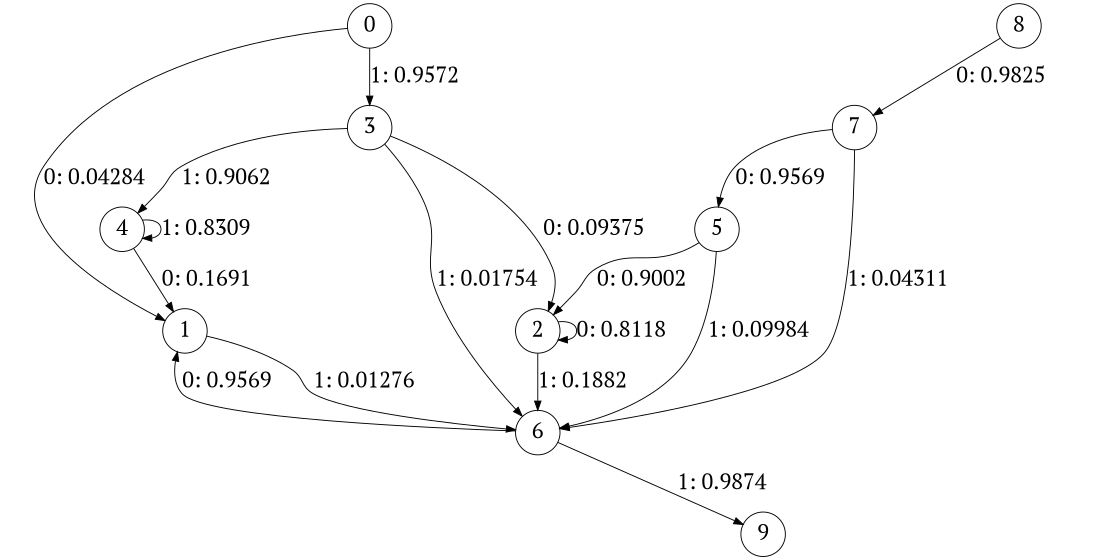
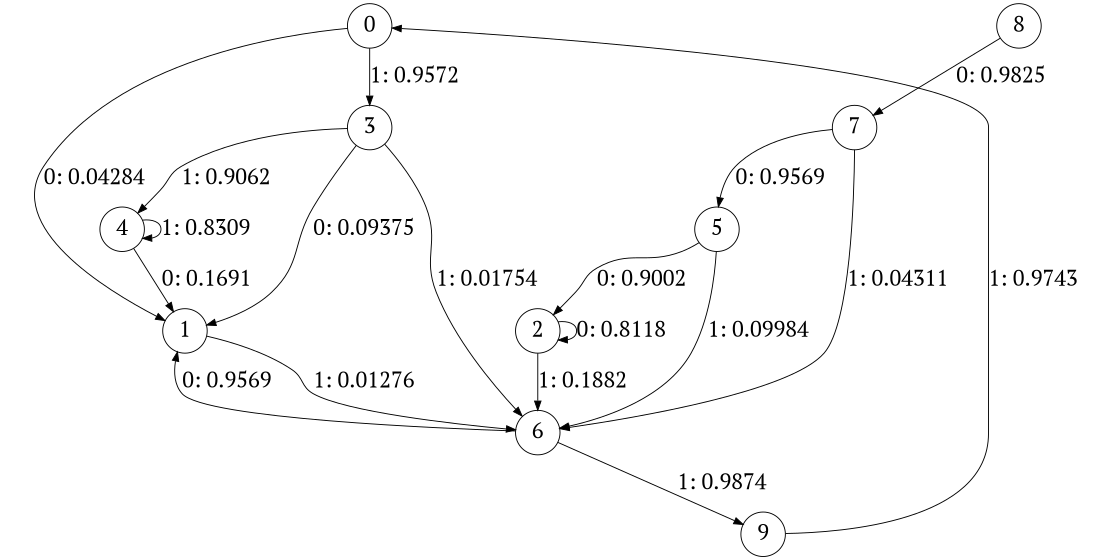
none -> (972, 109)
(498, 198) -> (298, 246)
